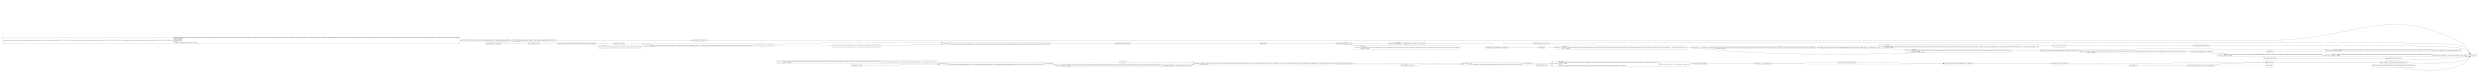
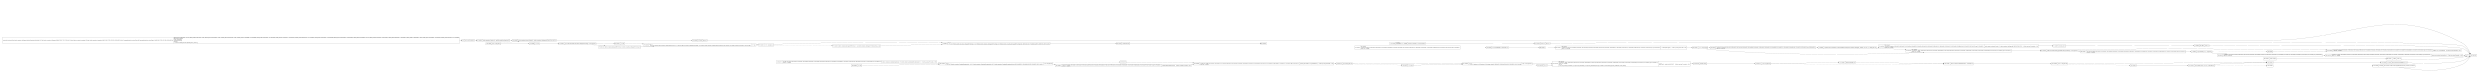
(1344, 43) -> none
